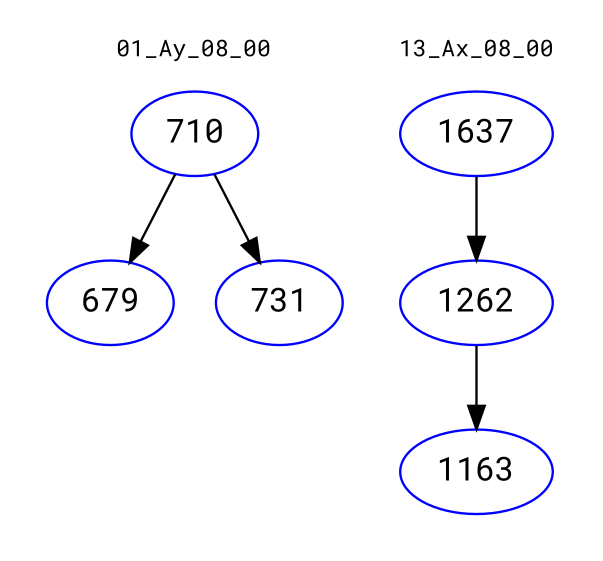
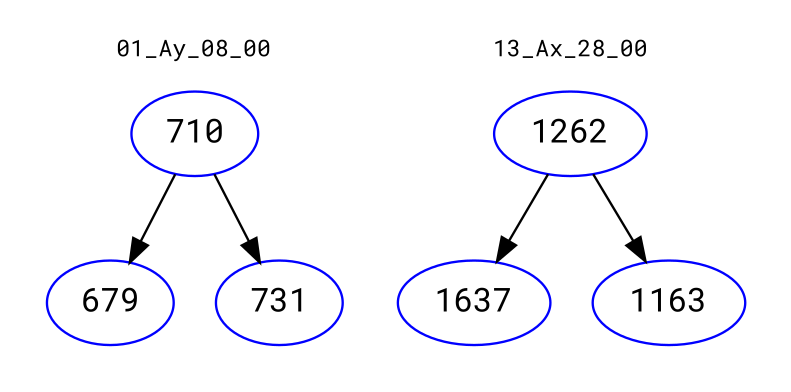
(478, 50) -> (572, 50)
(476, 207) -> (528, 208)
